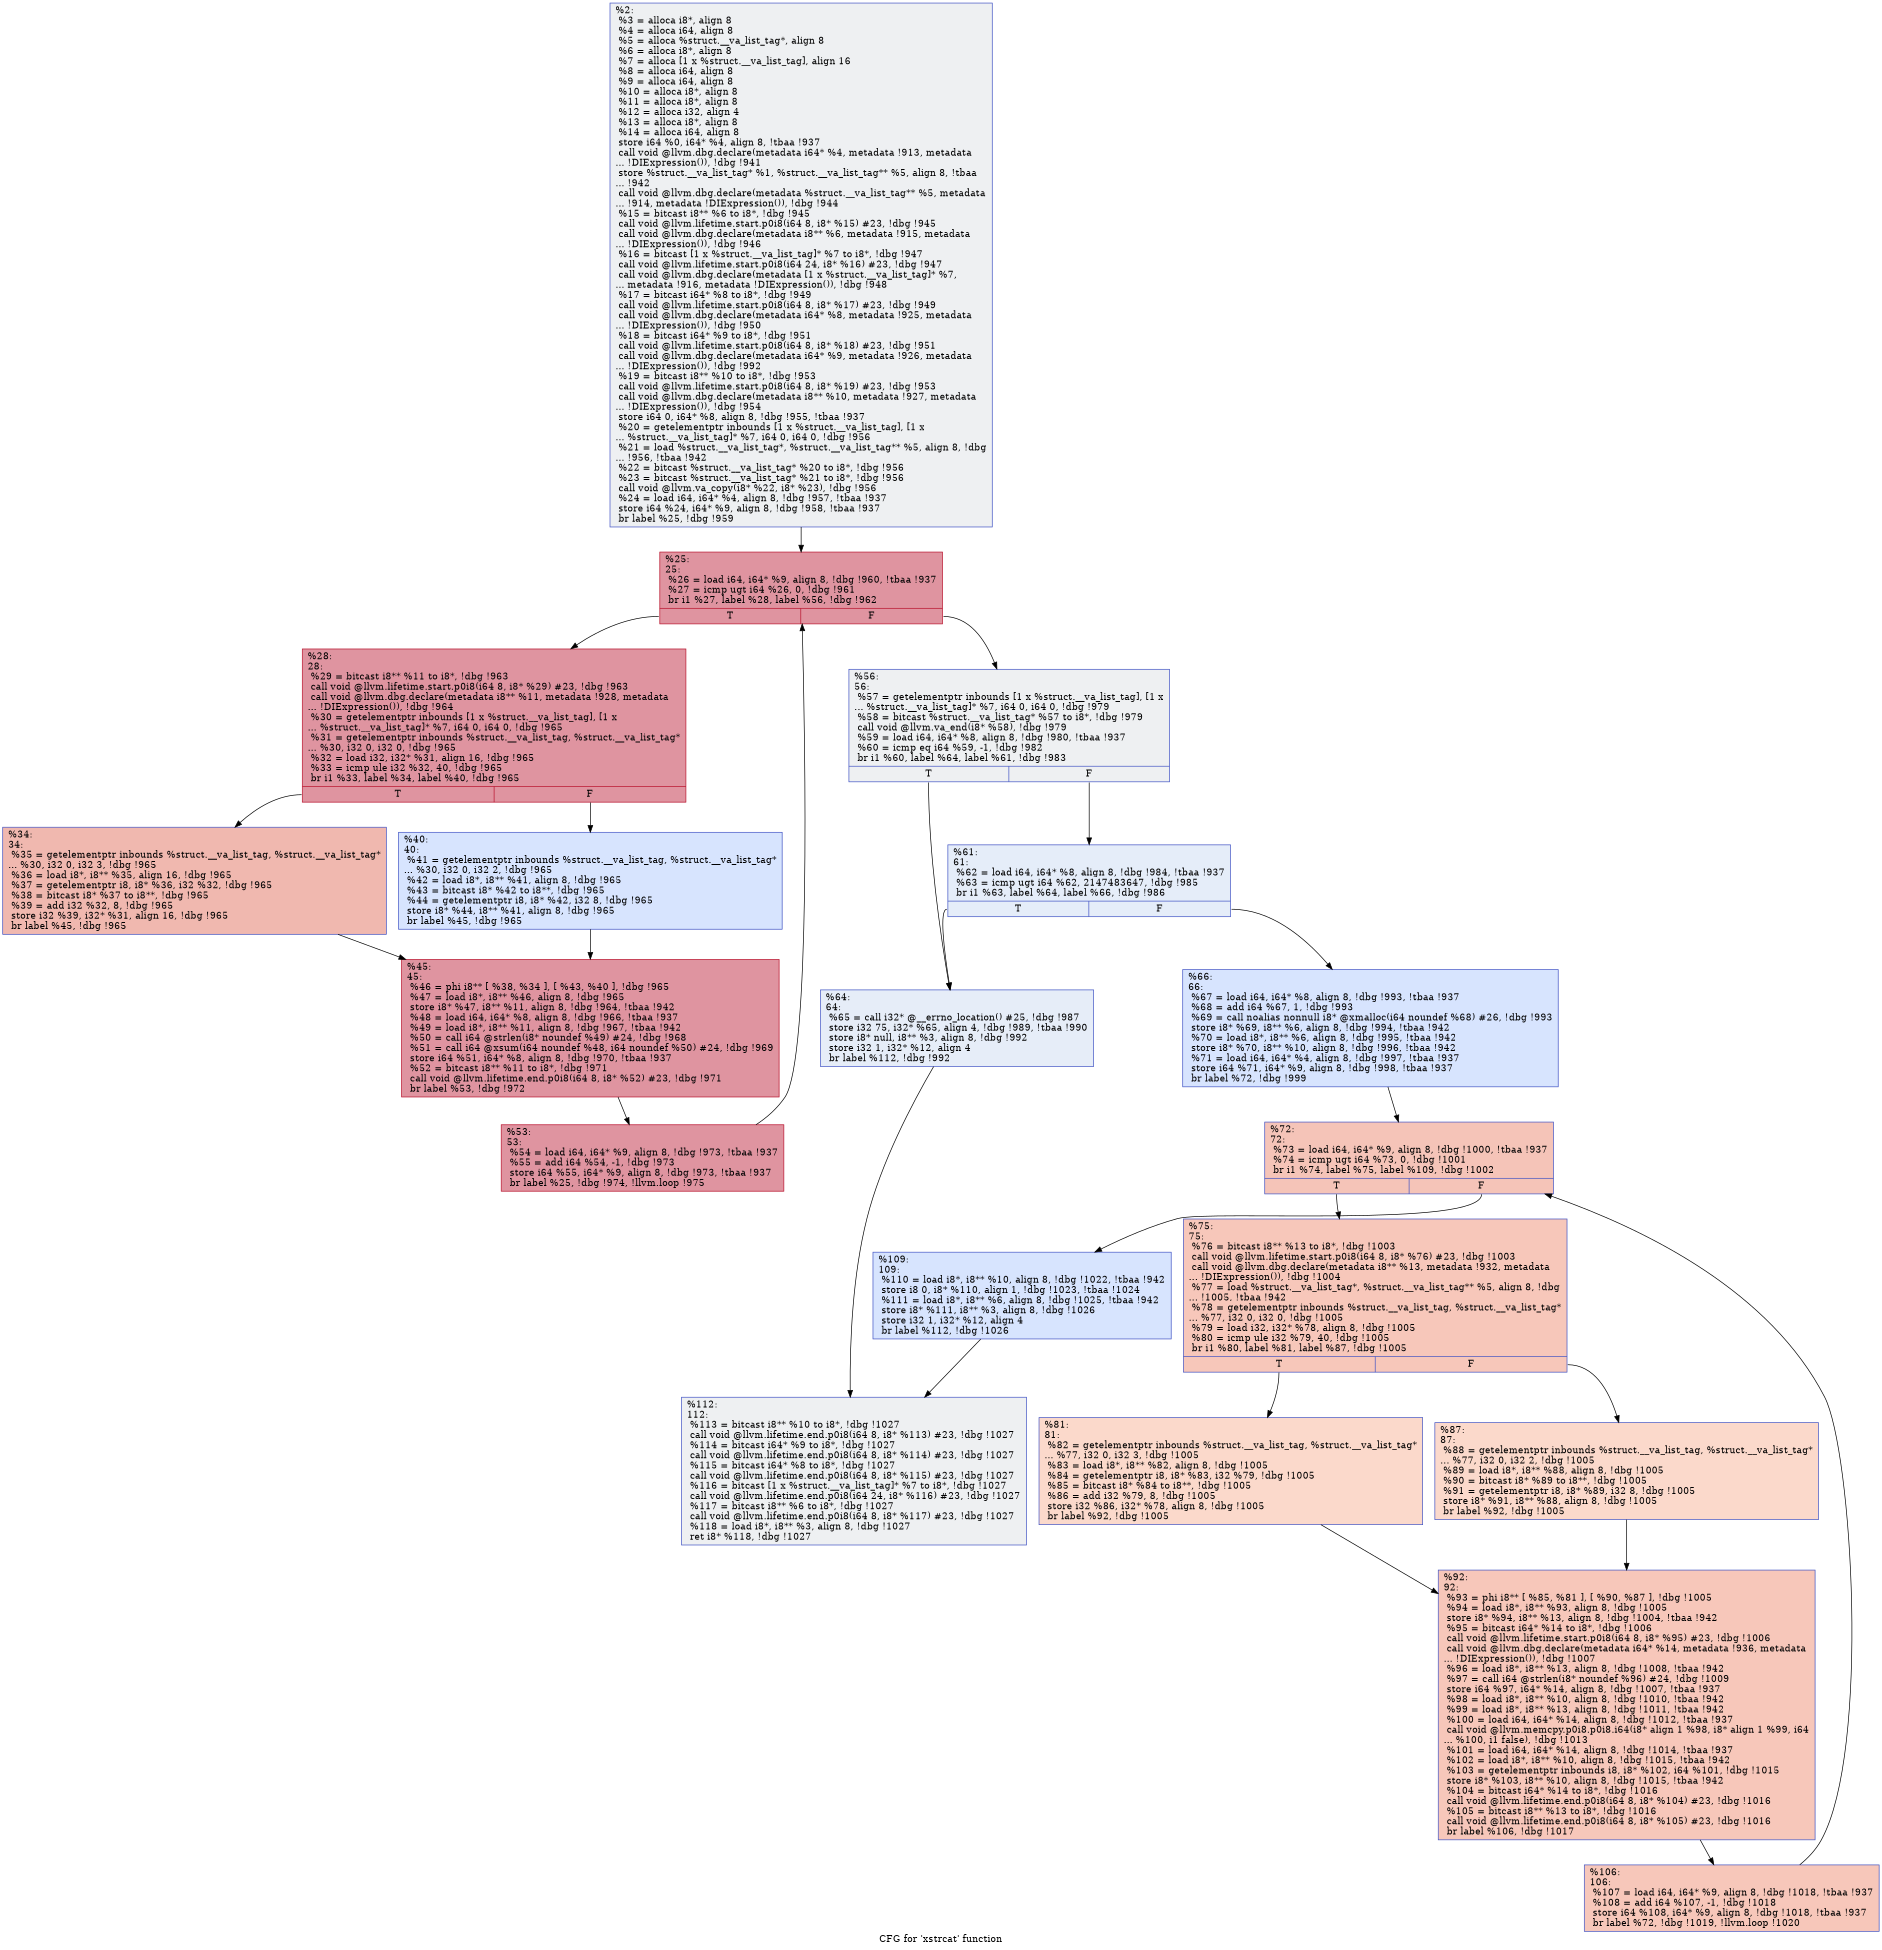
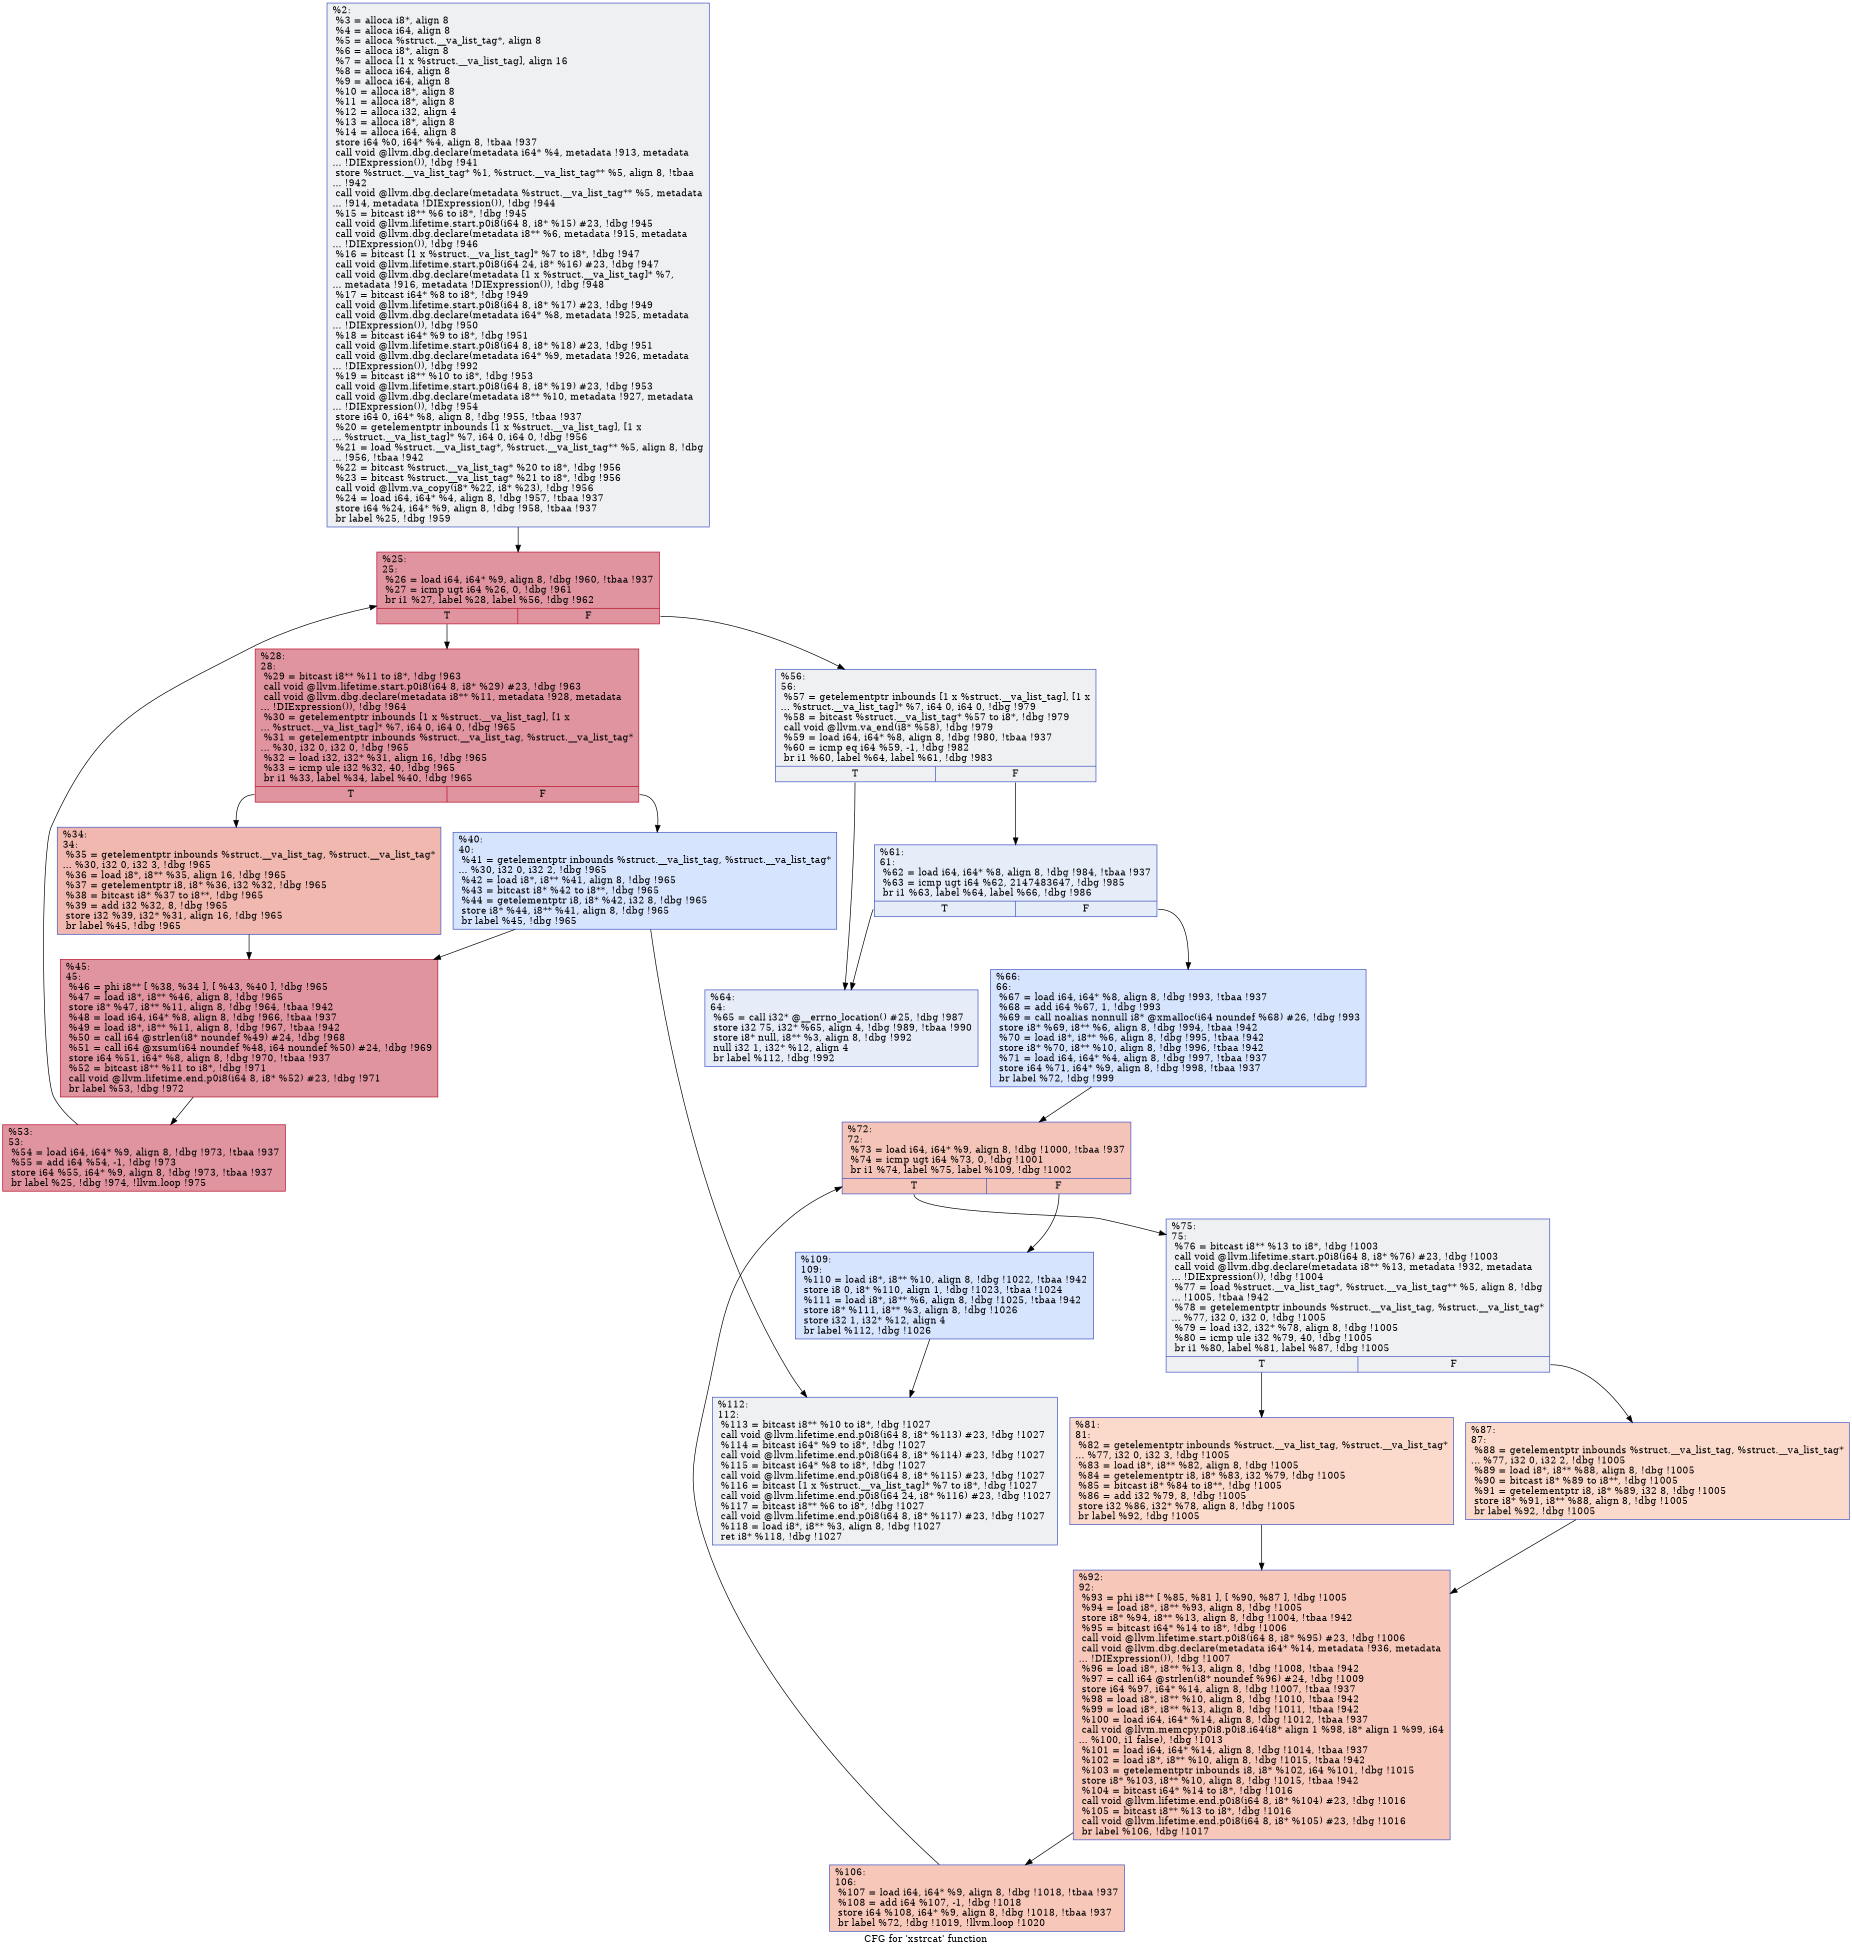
(898, 1048) -> (780, 1048)
(866, 1222) -> (703, 1169)
(1375, 1296) -> (1358, 1296)
